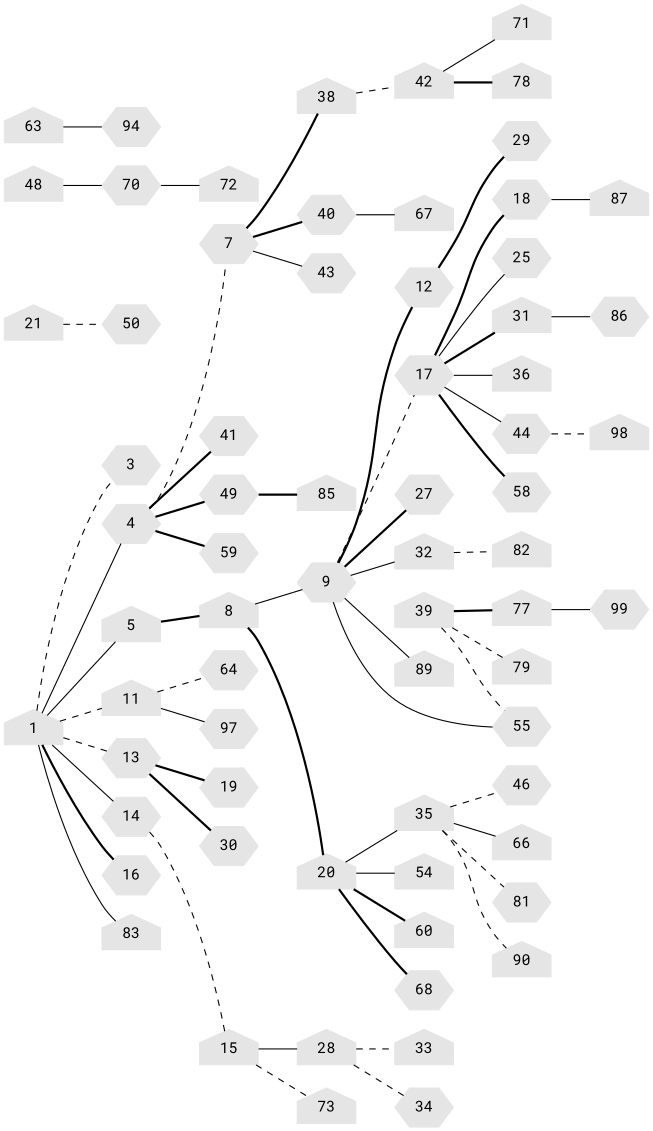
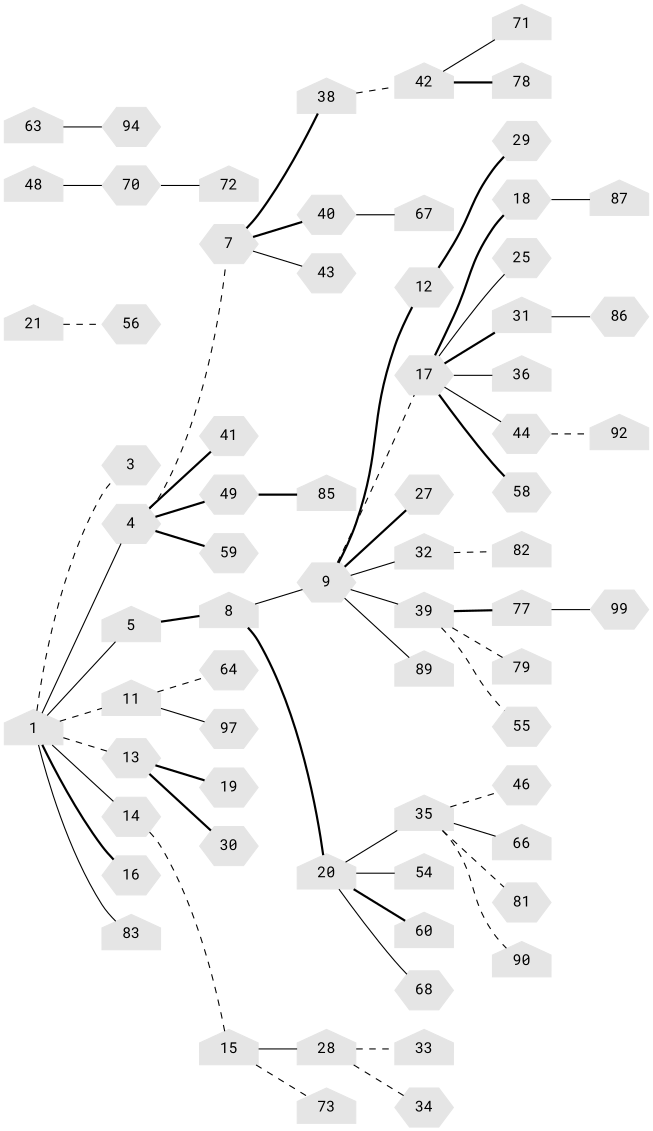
(131, 324) -> (131, 324)
(619, 434) -> (619, 434)
(389, 695) -> (374, 597)
(372, 933) -> (372, 933)
